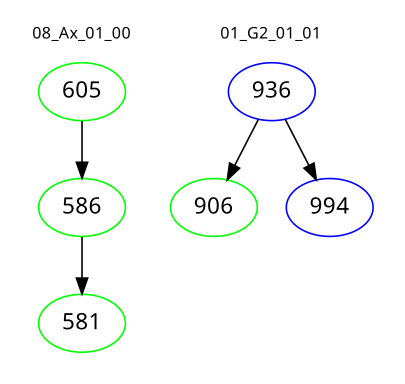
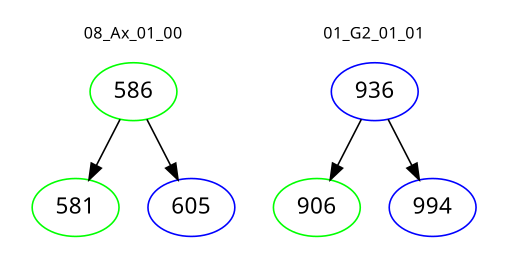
(82, 92) -> (191, 207)
(82, 142) -> (159, 142)
